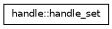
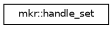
(56, 14) -> (56, 14)
